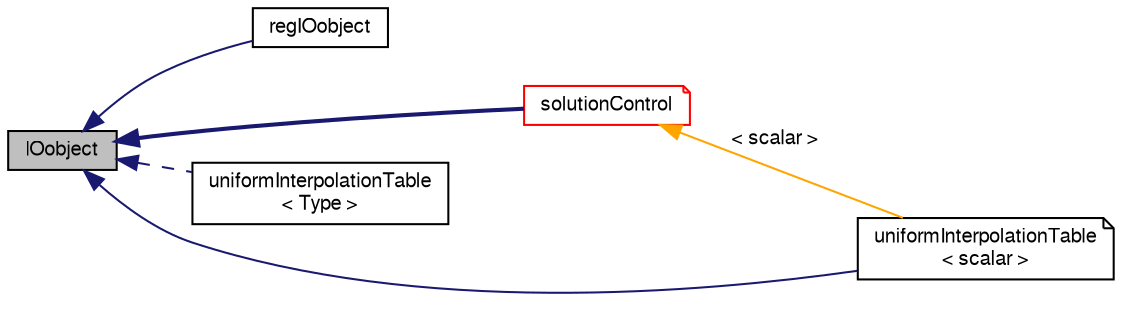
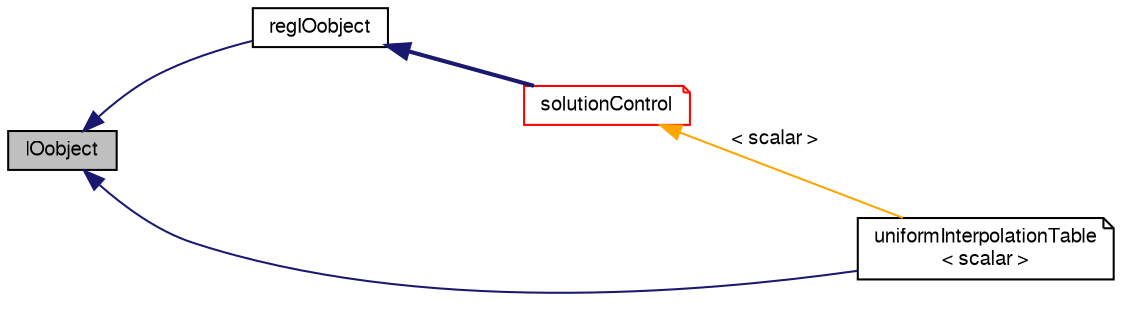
(331, 120) -> (471, 69)
(320, 193) -> none
